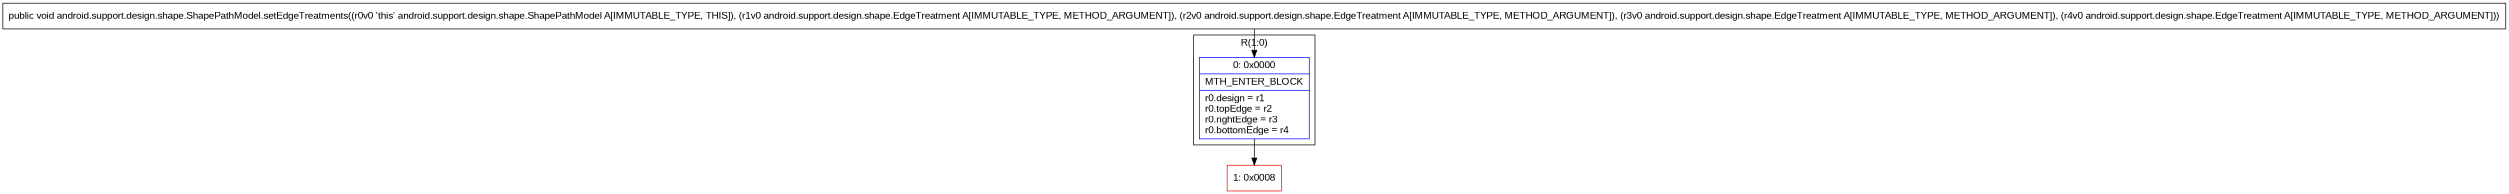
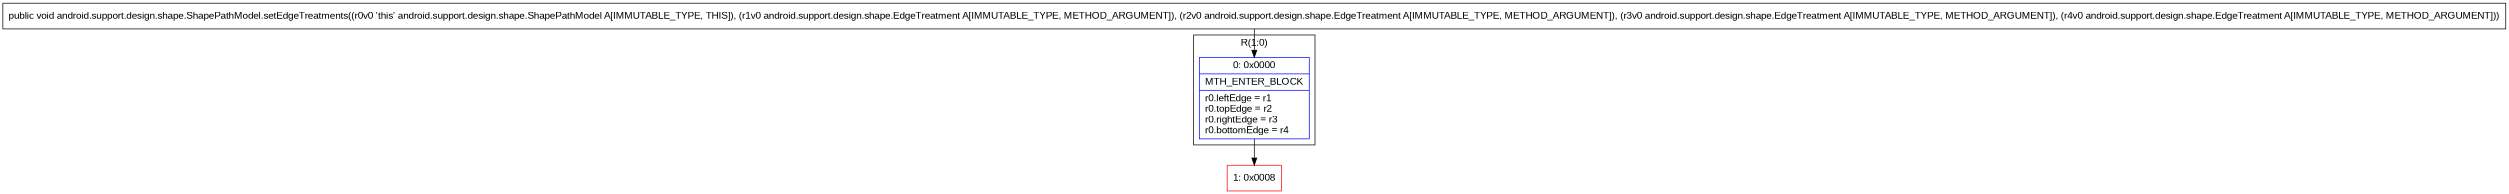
(1235, 98) -> (1239, 98)
